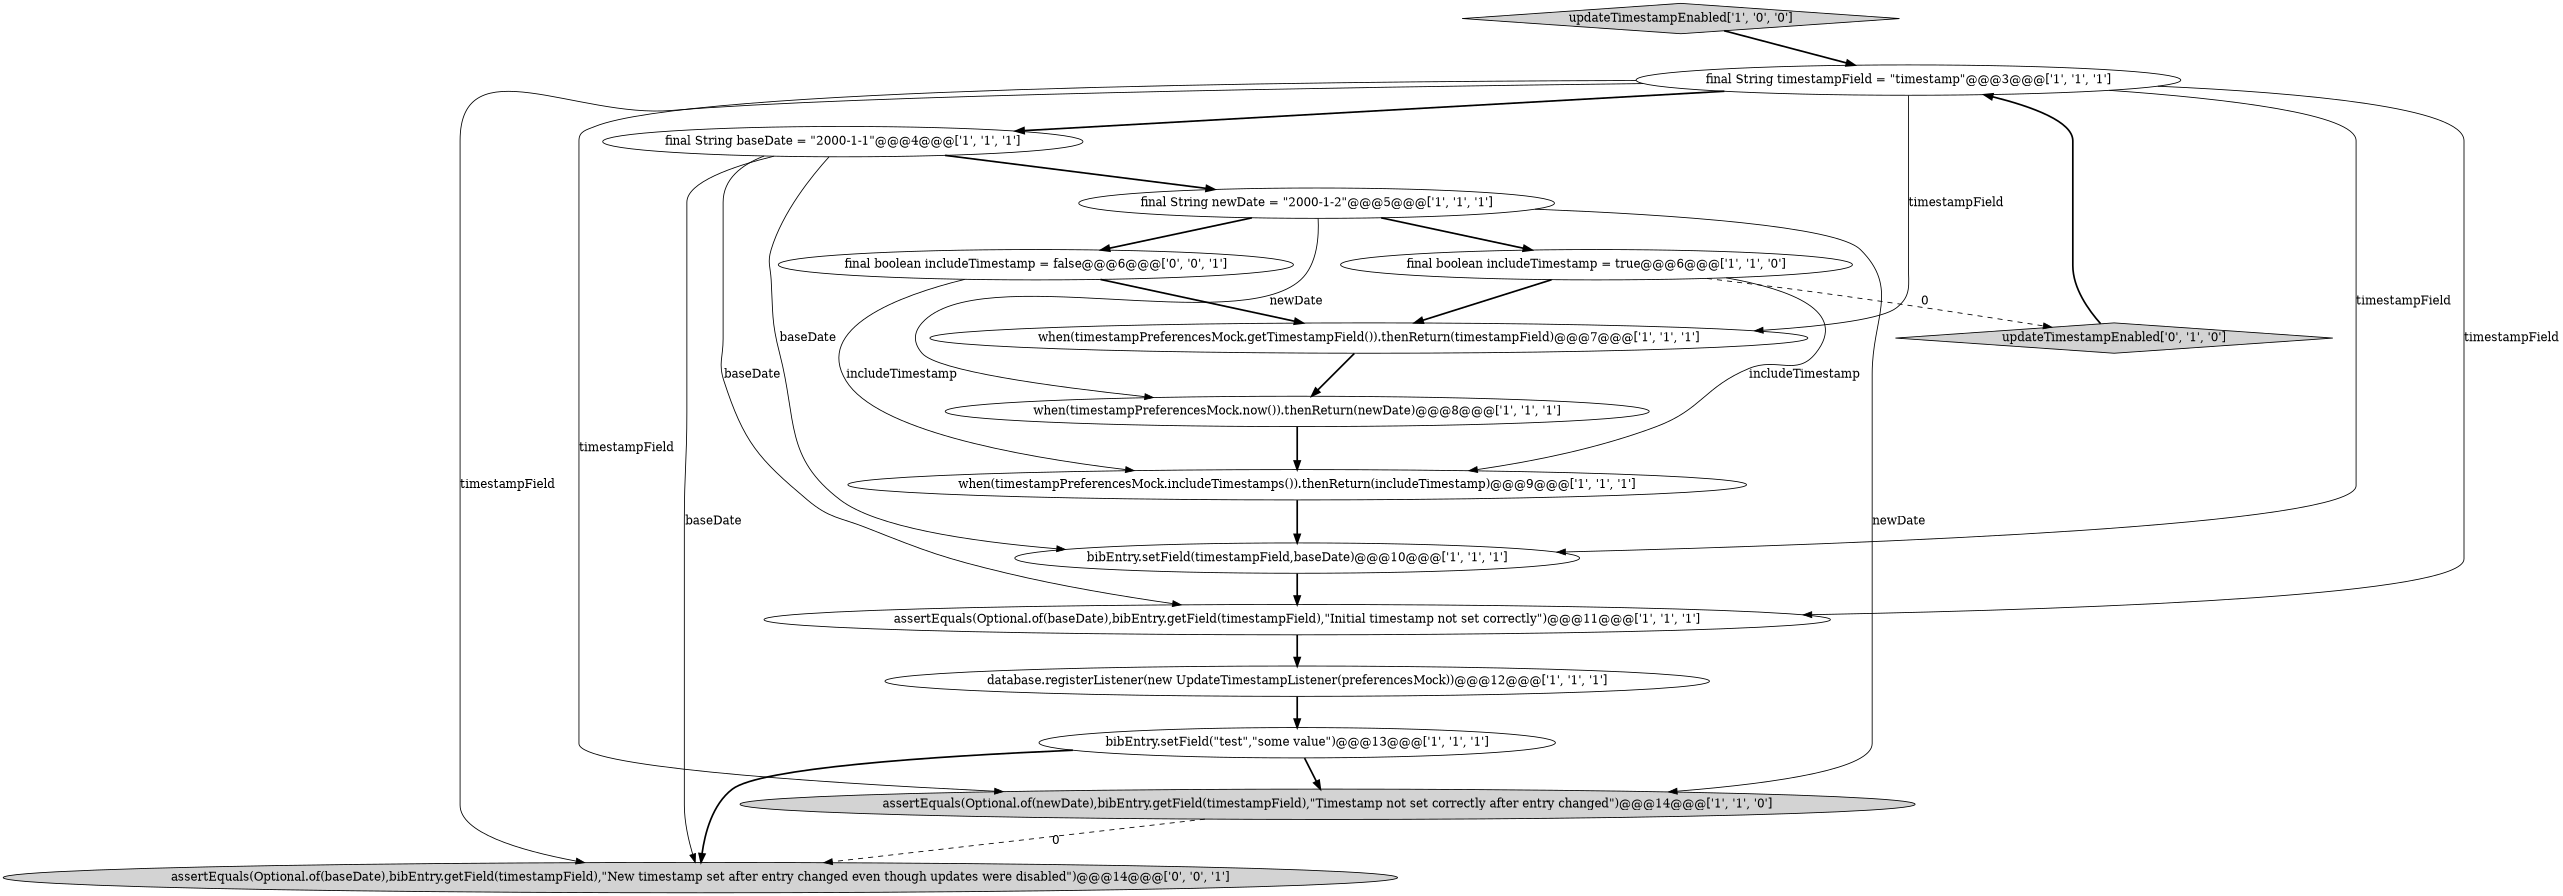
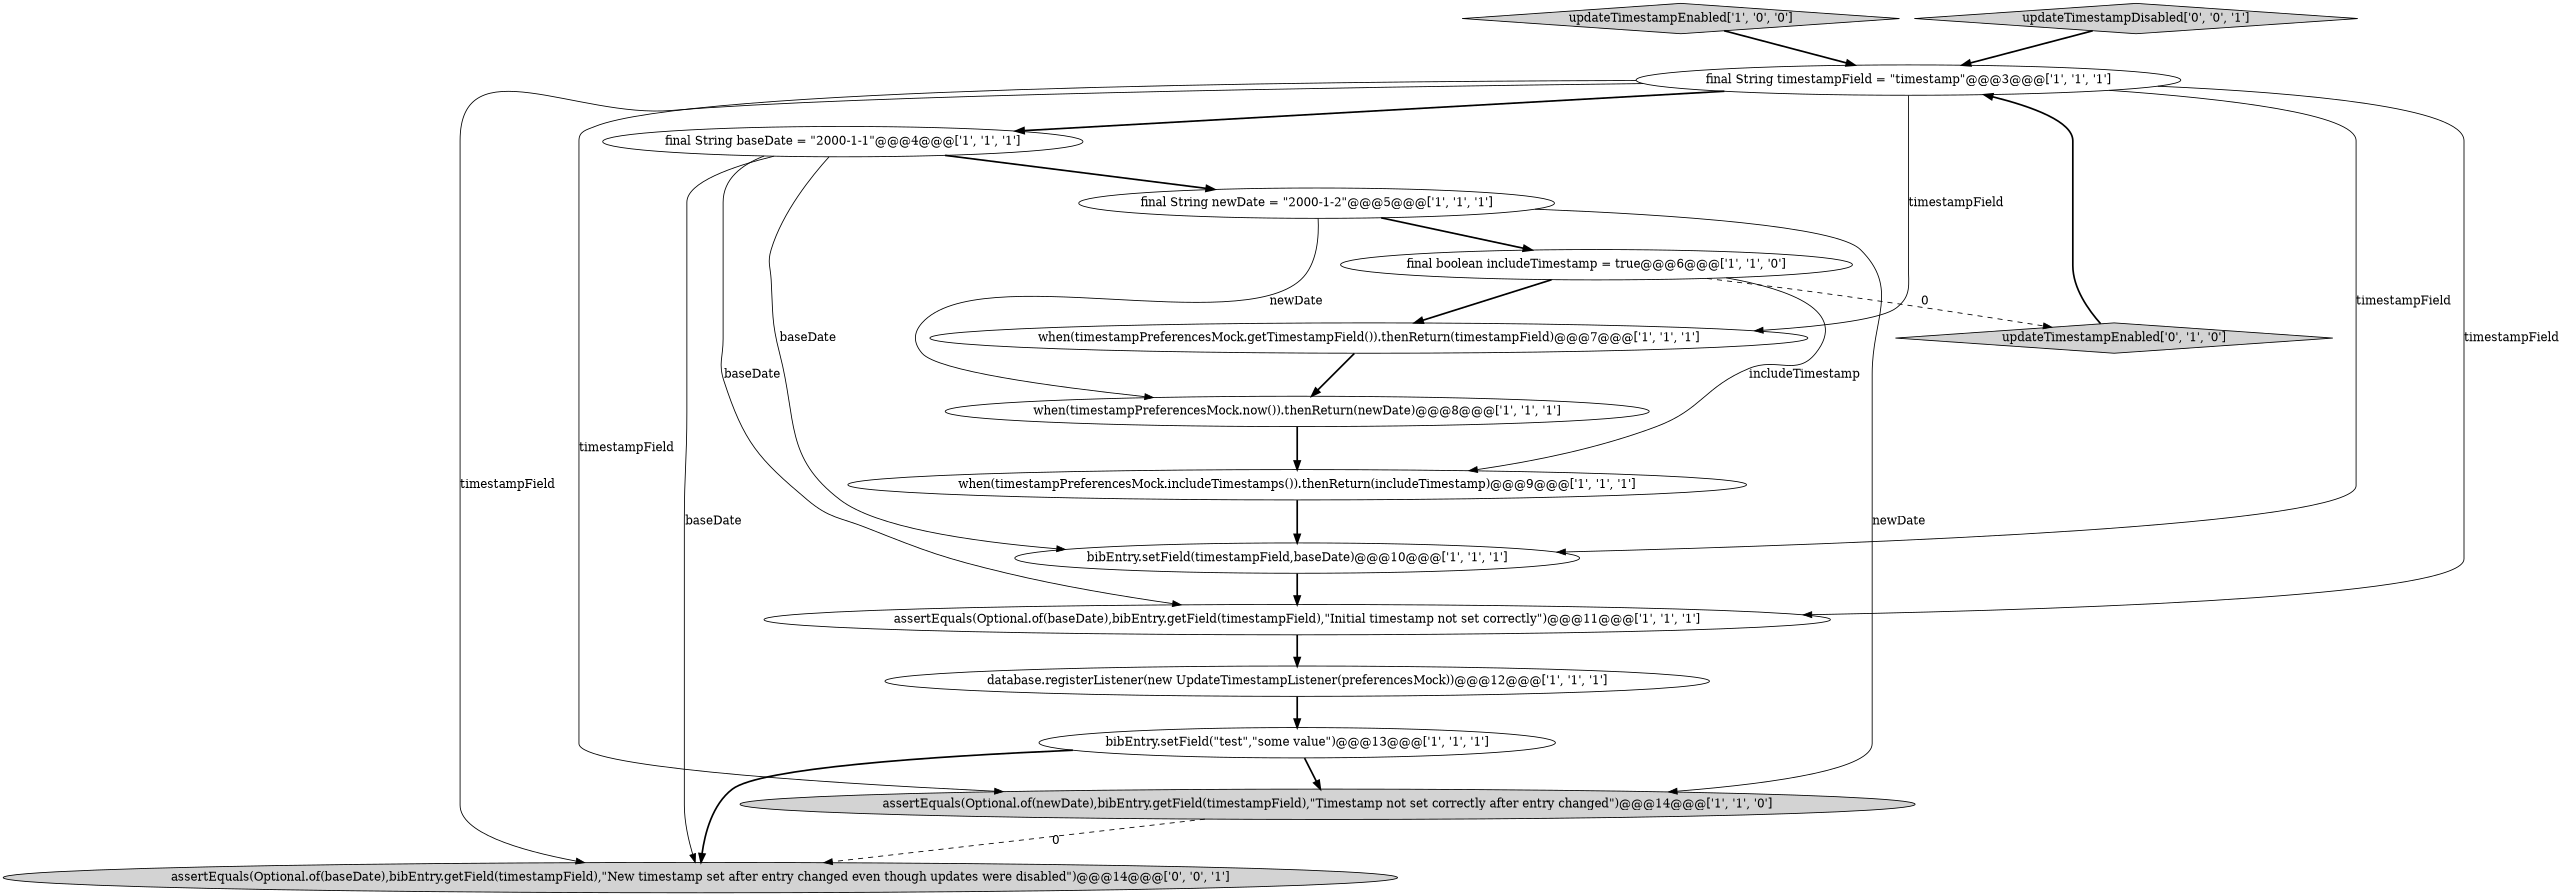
none -> (2136, 19)
(1036, 265) -> none
